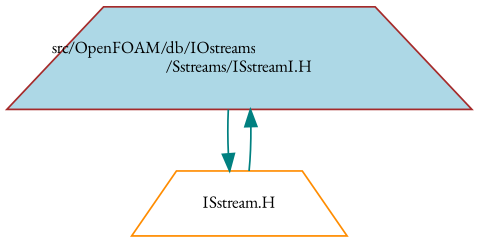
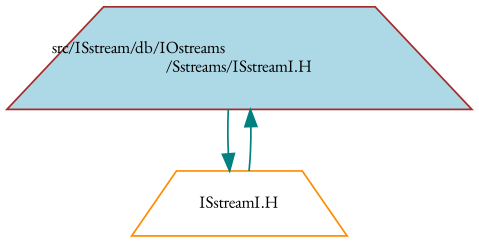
(239, 58) -> (239, 58)
(239, 203) -> (239, 203)
